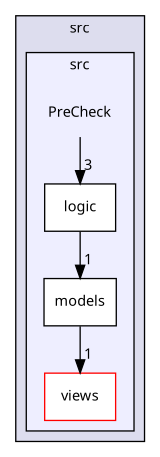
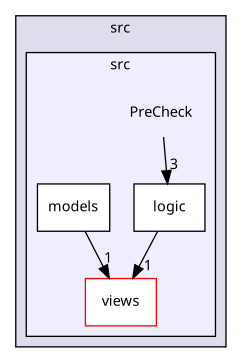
(80, 248) -> (148, 249)
